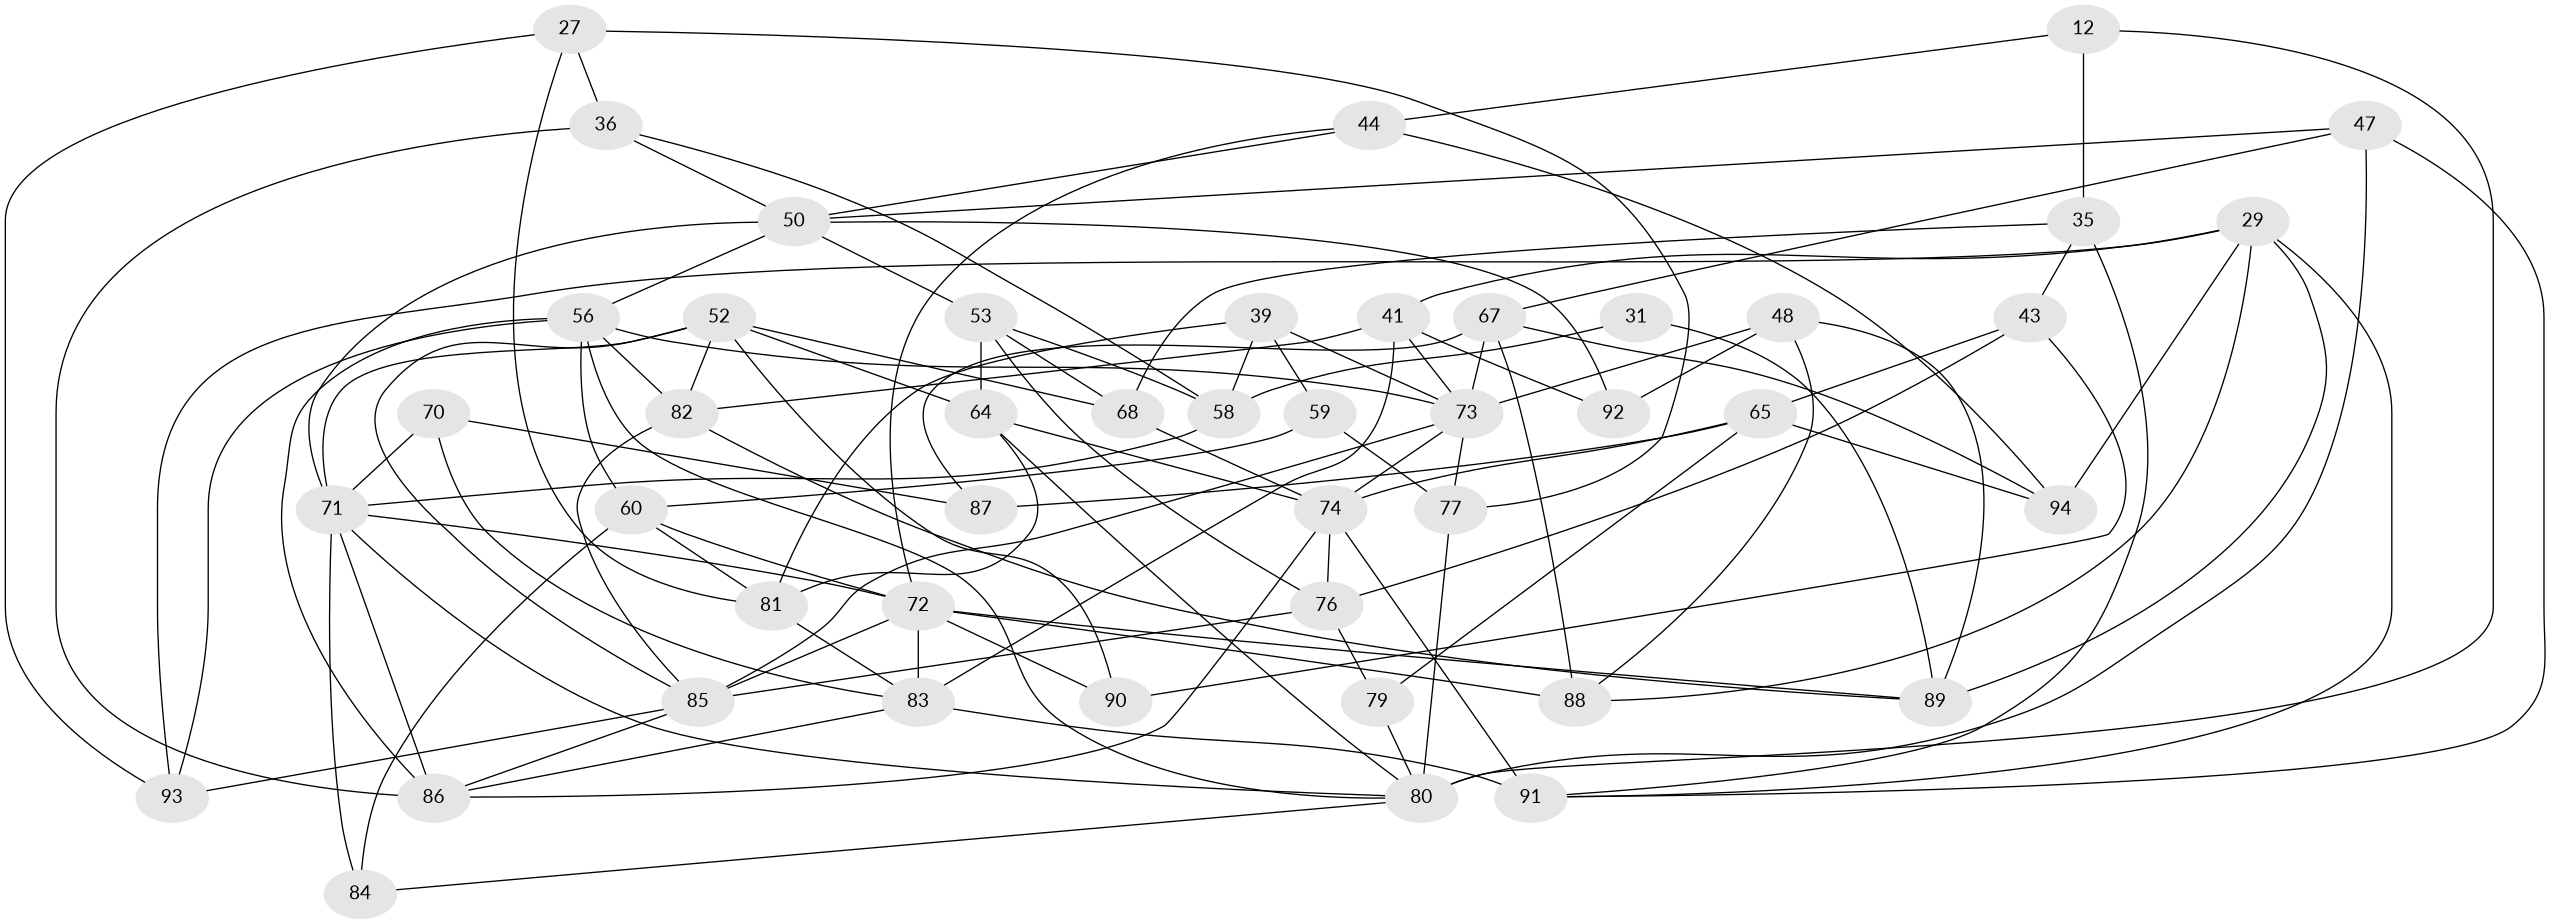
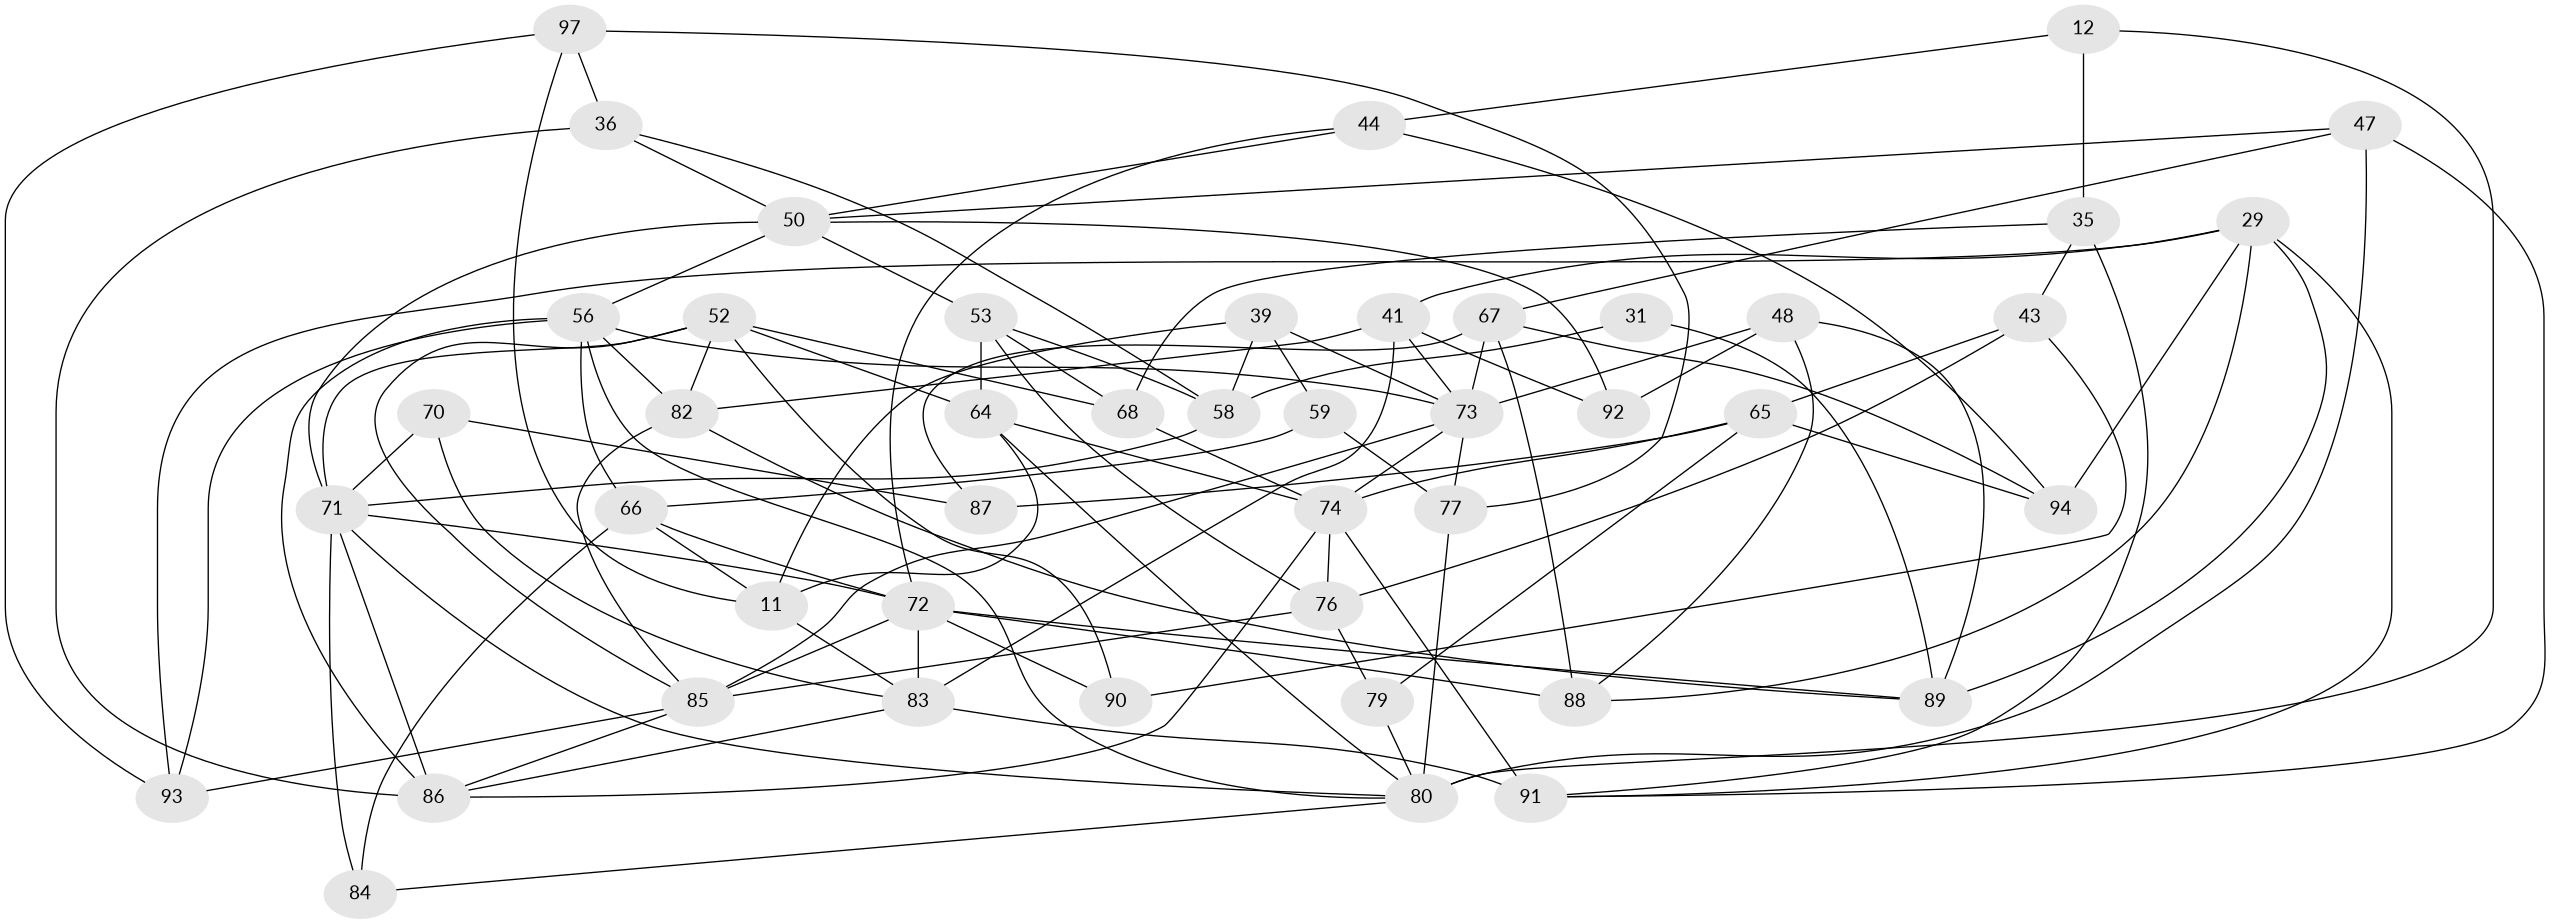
(570, 29) -> (570, 29)
(631, 510) -> (631, 510)
(771, 606) -> (771, 606)
